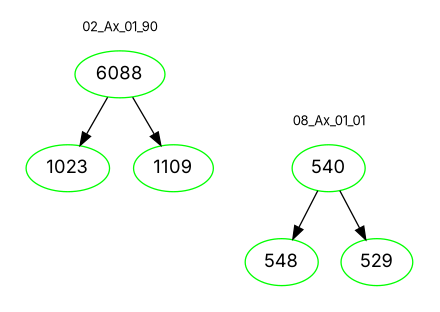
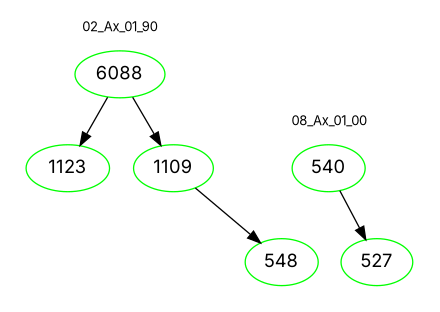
(329, 122) -> (329, 122)
(68, 168) -> (68, 168)
(308, 209) -> (223, 211)
(377, 262) -> (377, 262)
